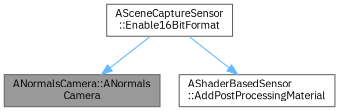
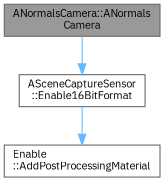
(130, 52) -> (82, 50)
(257, 91) -> (82, 161)
